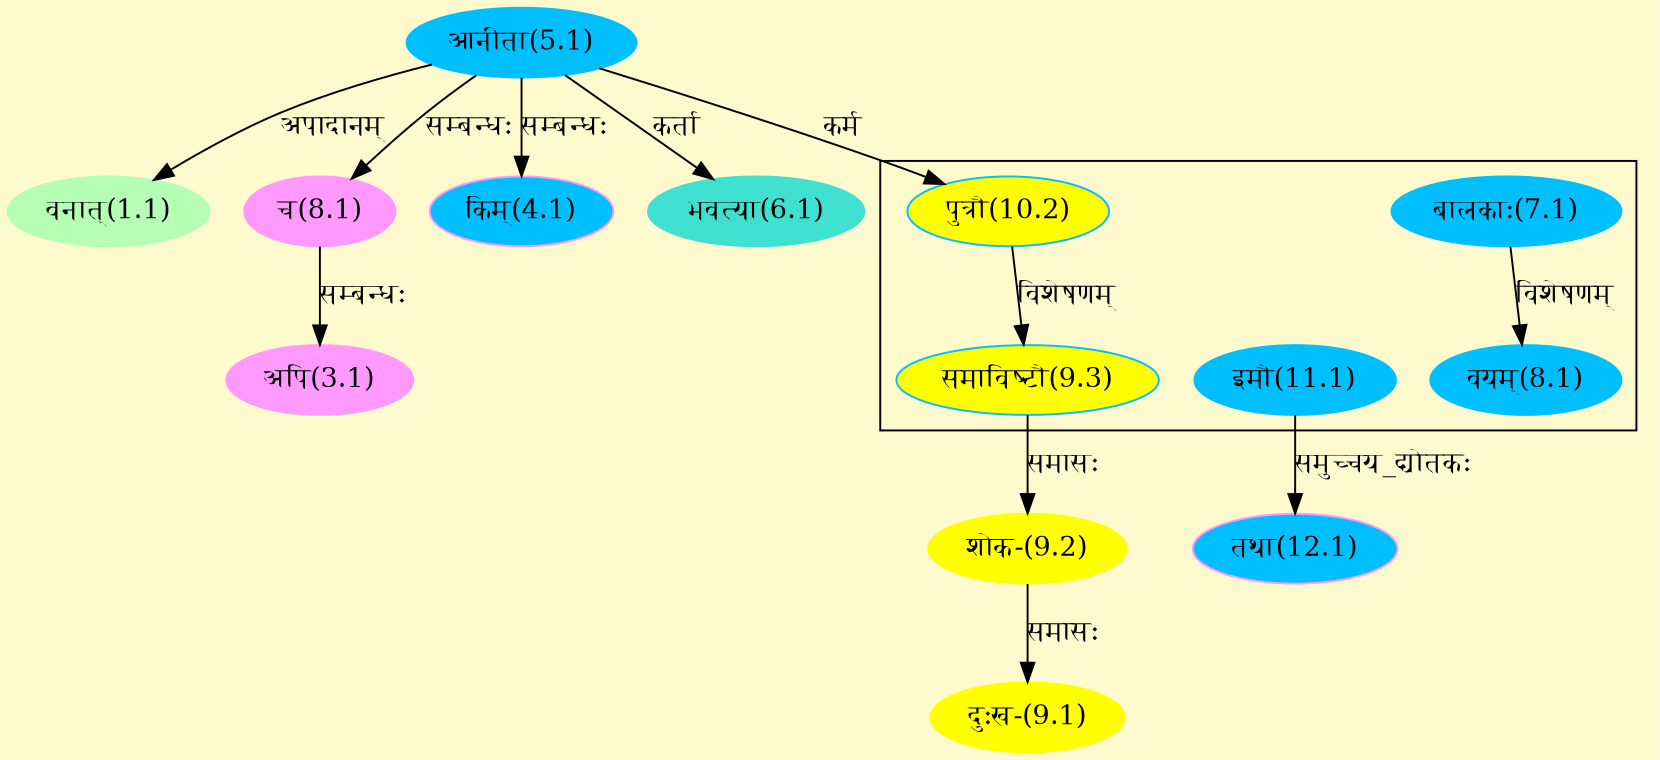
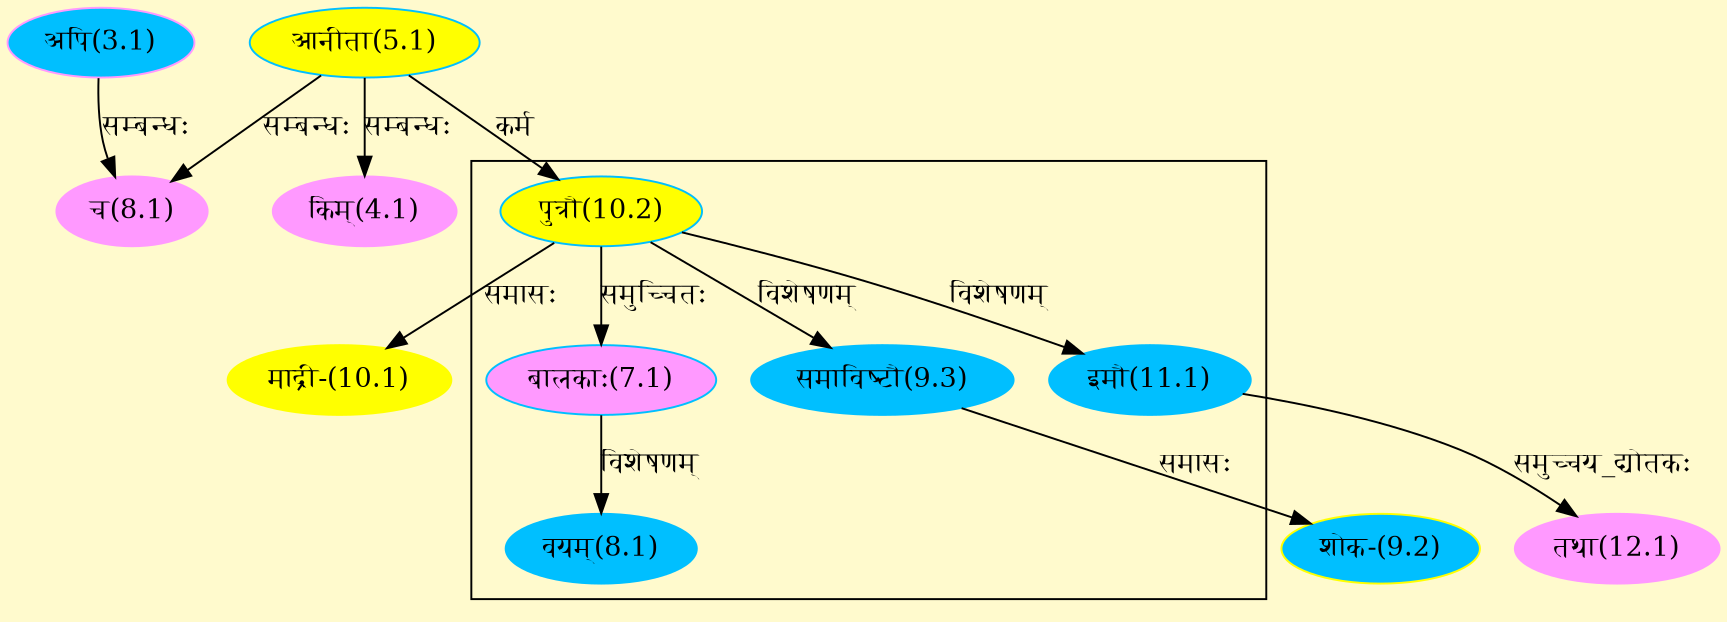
(522, 43) -> (365, 43)
(109, 211) -> none
(522, 211) -> (365, 211)
(756, 211) -> none
(1507, 211) -> (601, 380)
none -> (875, 284)
(320, 286) -> (100, 119)
none -> (601, 286)
(320, 380) -> (101, 43)
none -> (339, 380)
(1028, 380) -> (882, 380)
(1028, 549) -> (1381, 549)
(1295, 549) -> (1617, 549)
(1028, 717) -> none
